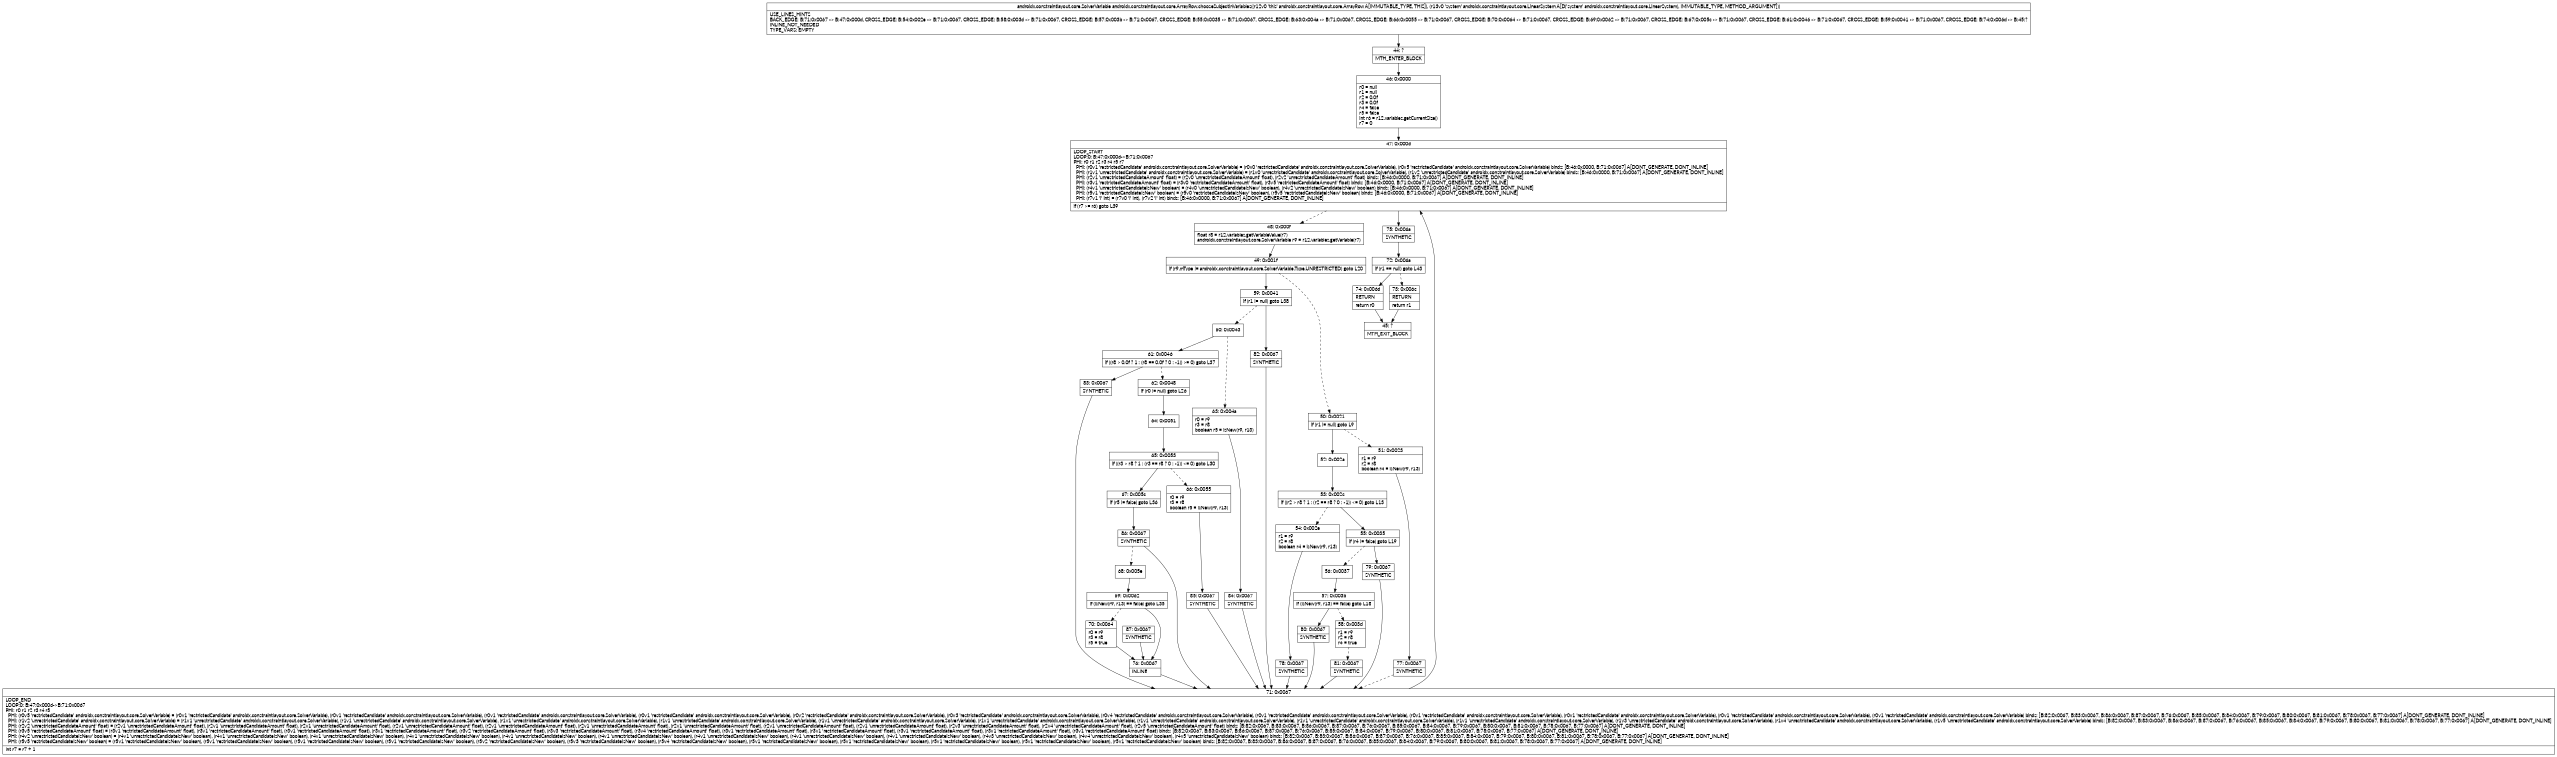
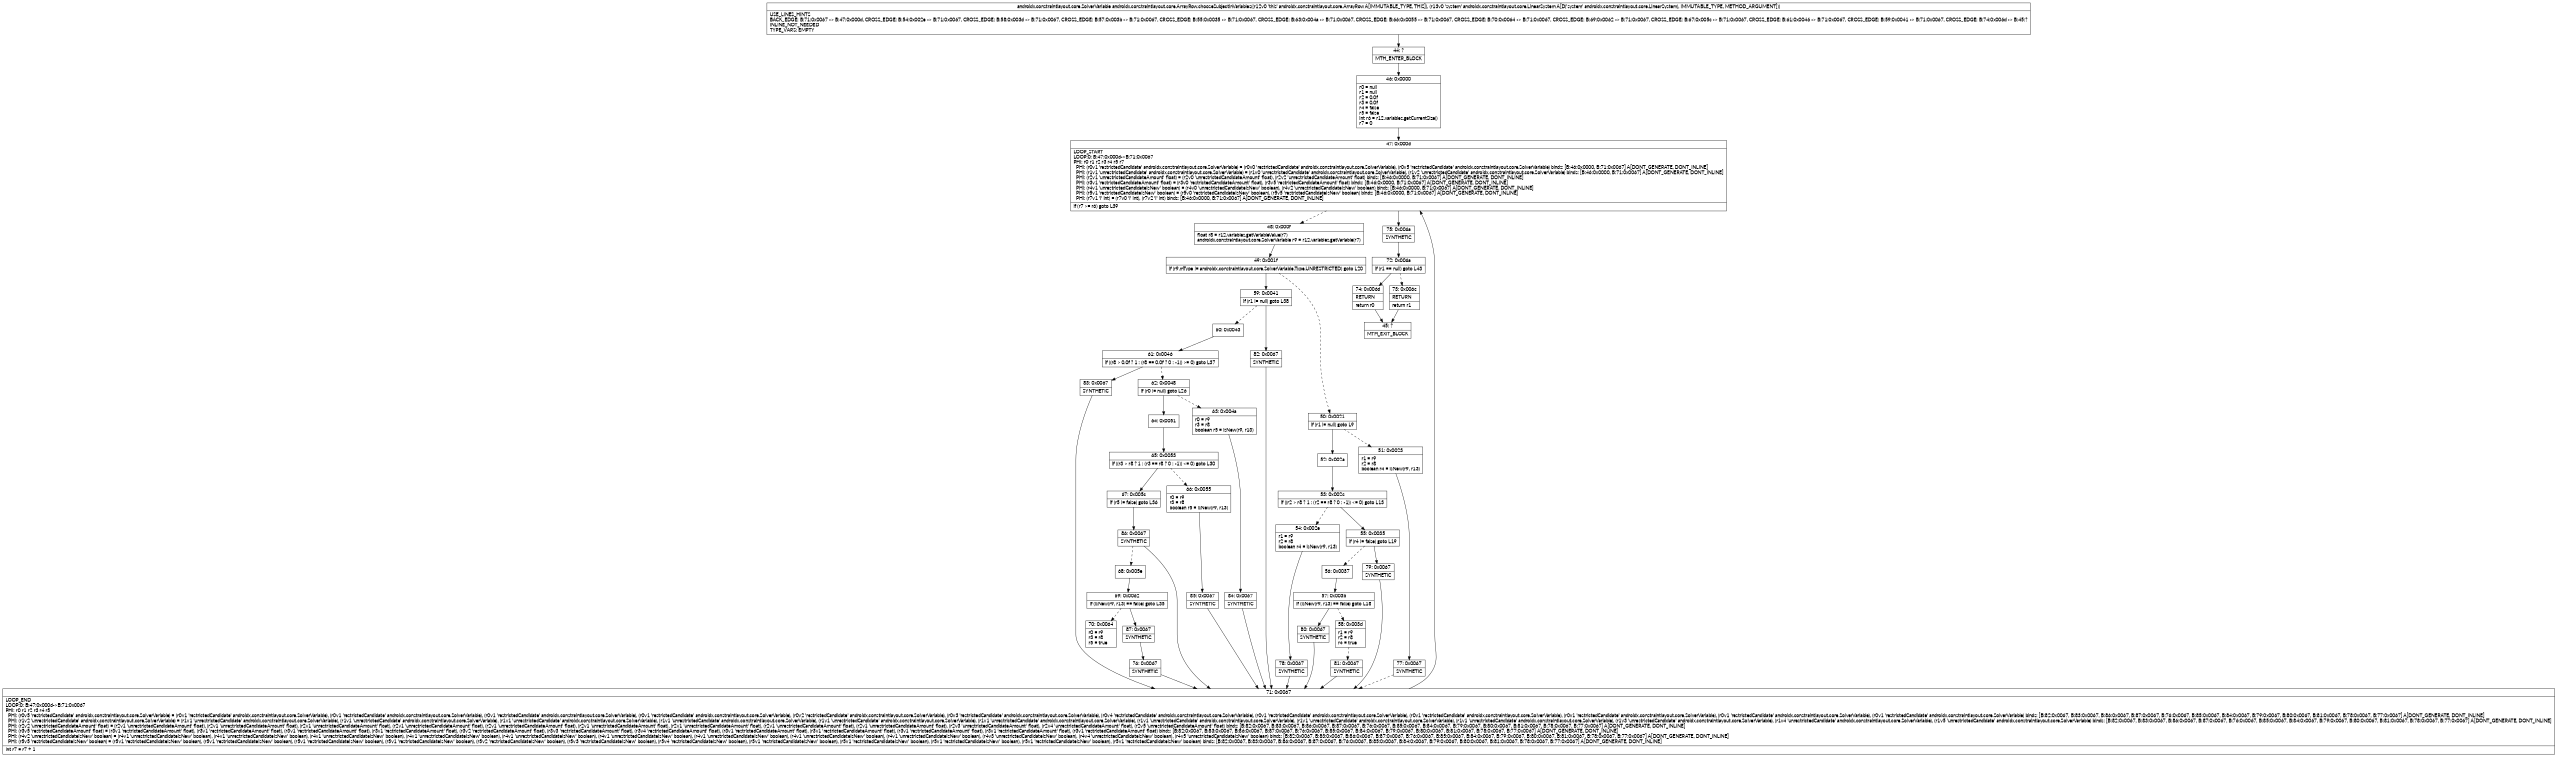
(1226, 371) -> (1188, 401)
(1161, 630) -> (1132, 616)
(1124, 652) -> none
(1140, 672) -> (1145, 672)
